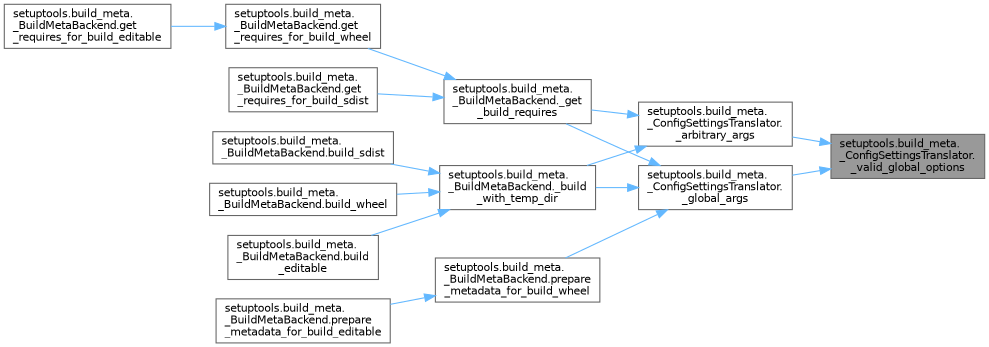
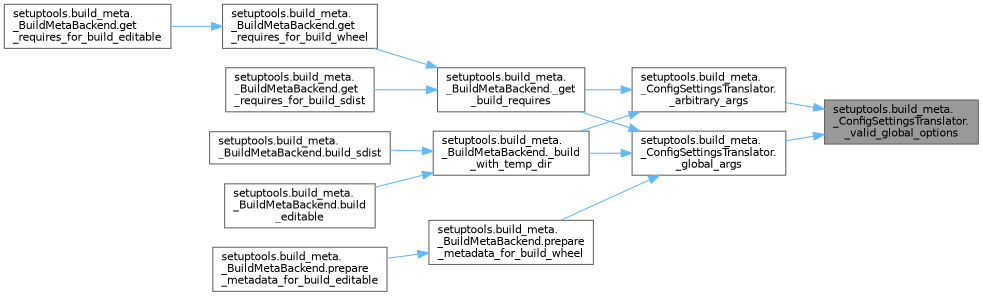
(303, 199) -> none
